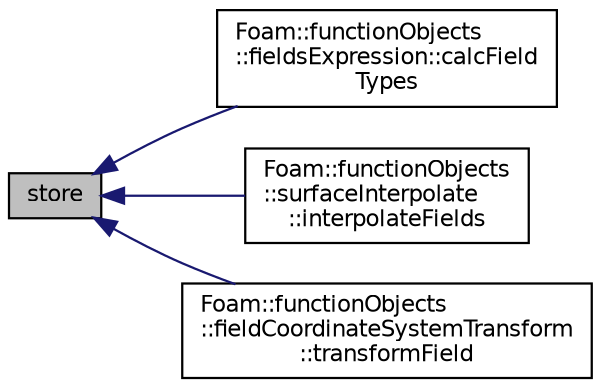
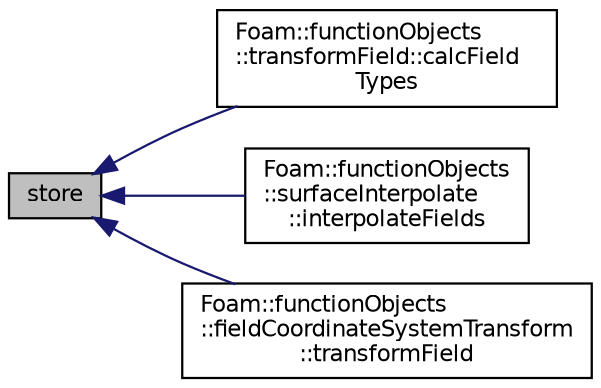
(387, 58) -> (387, 58)
